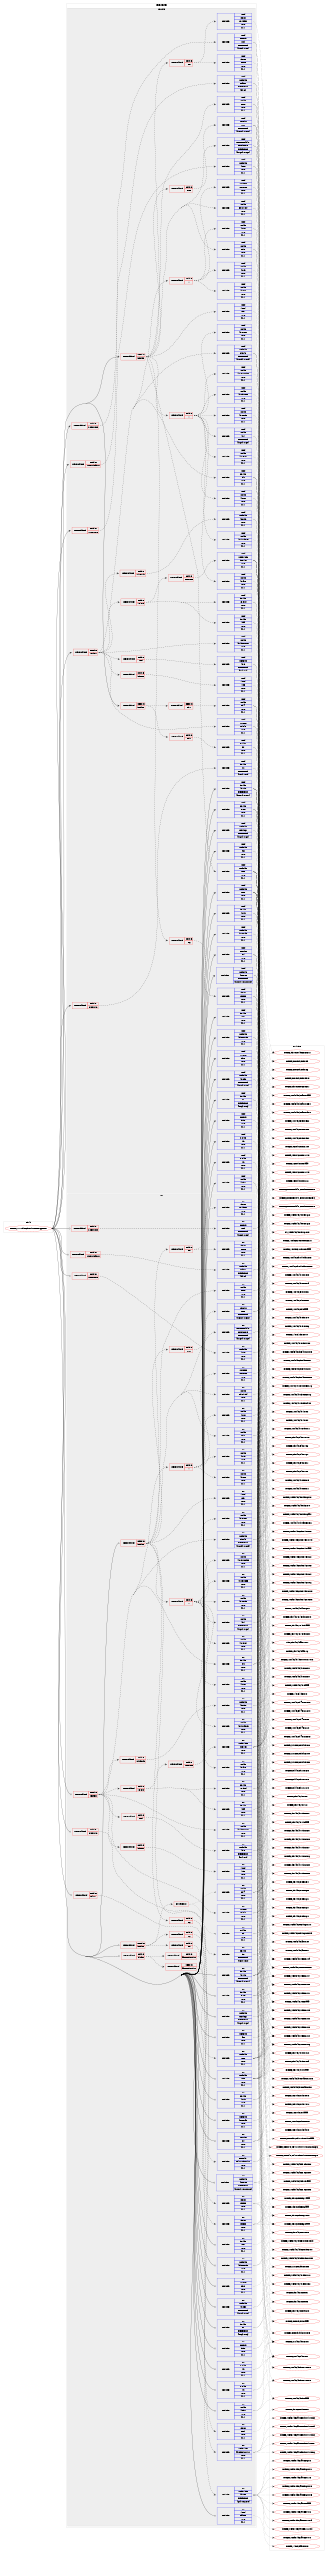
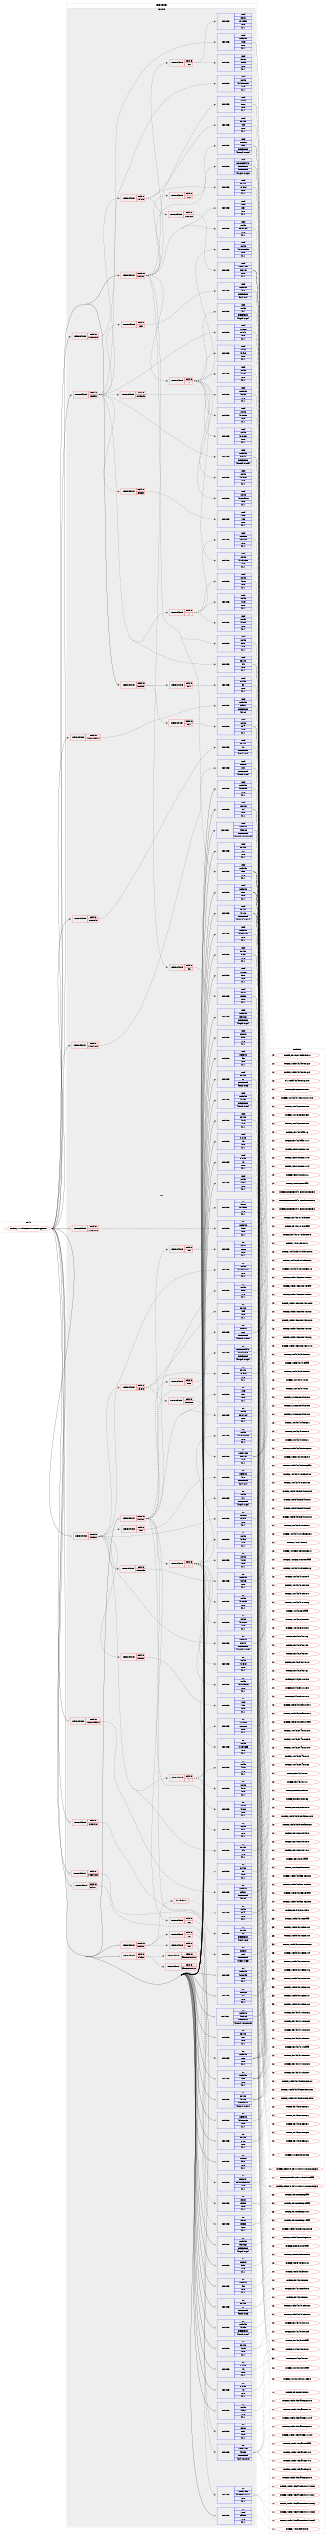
(297, 1643) -> (297, 1141)
(297, 2381) -> none
